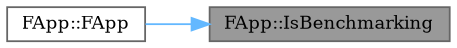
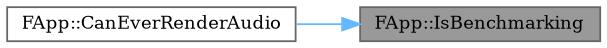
(76, 24) -> (151, 24)
